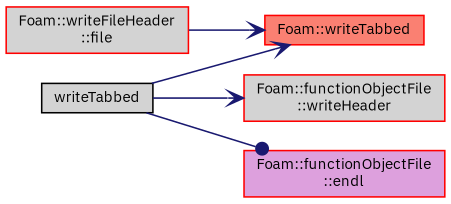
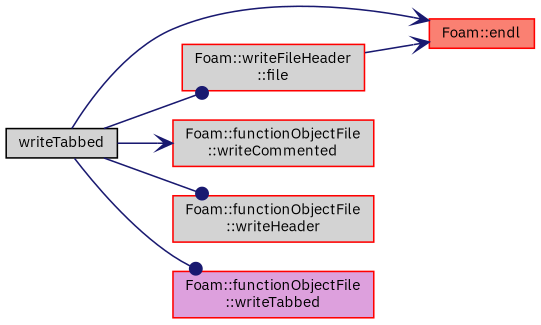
(344, 30) -> (482, 34)
(190, 98) -> (150, 175)
none -> (150, 112)
none -> (273, 143)
(344, 174) -> (273, 295)
